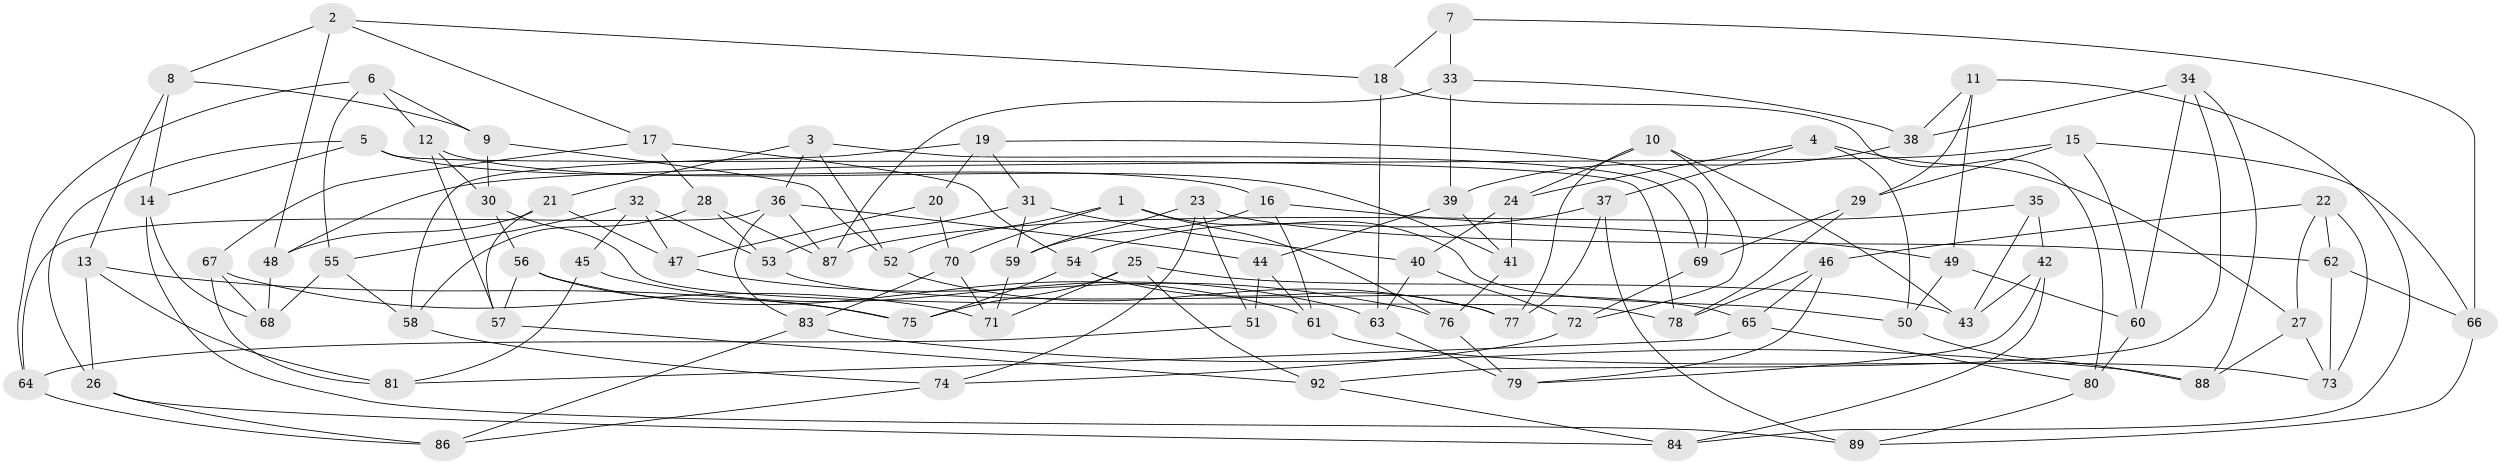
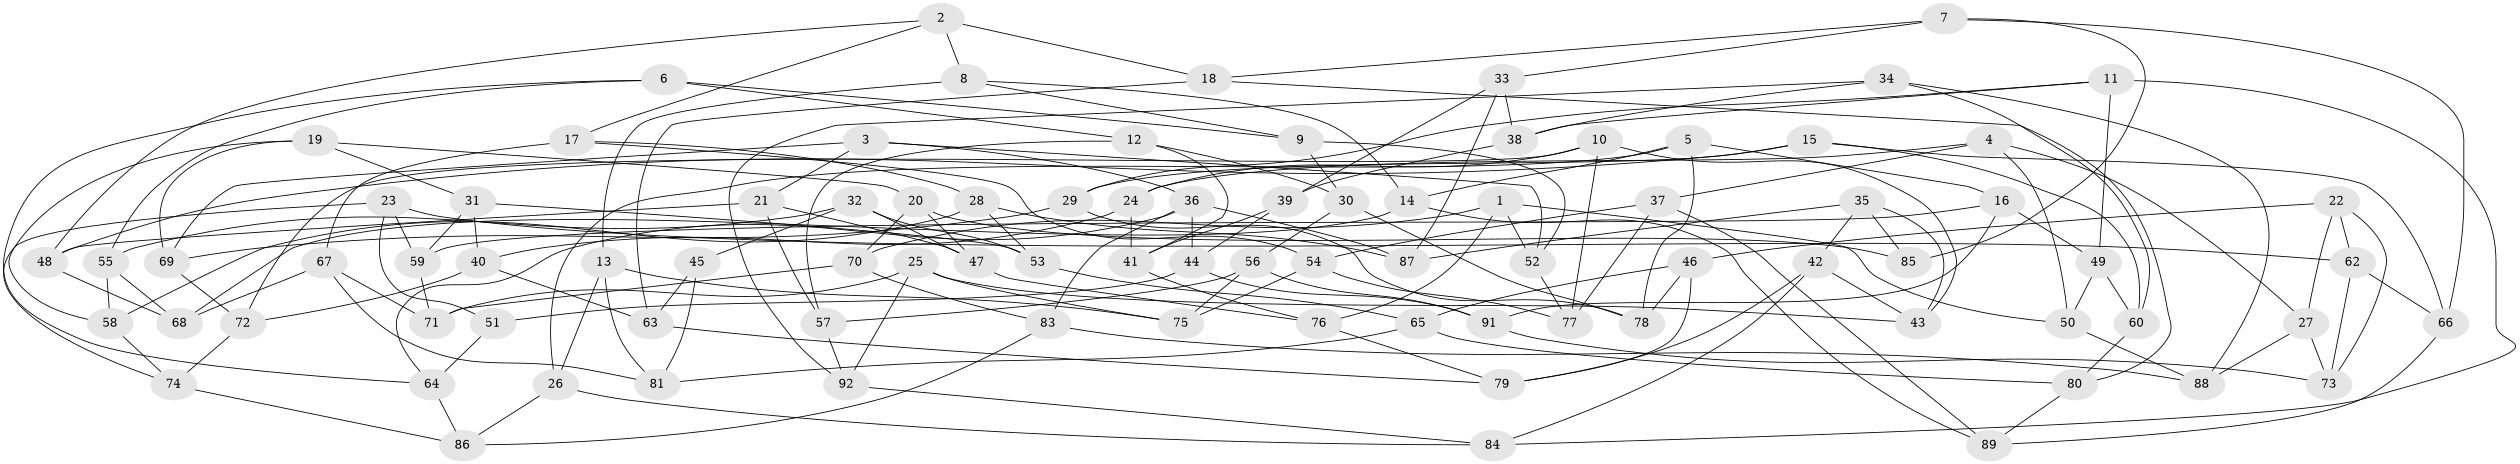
none -> (1909, 263)
(1315, 324) -> (1490, 324)
